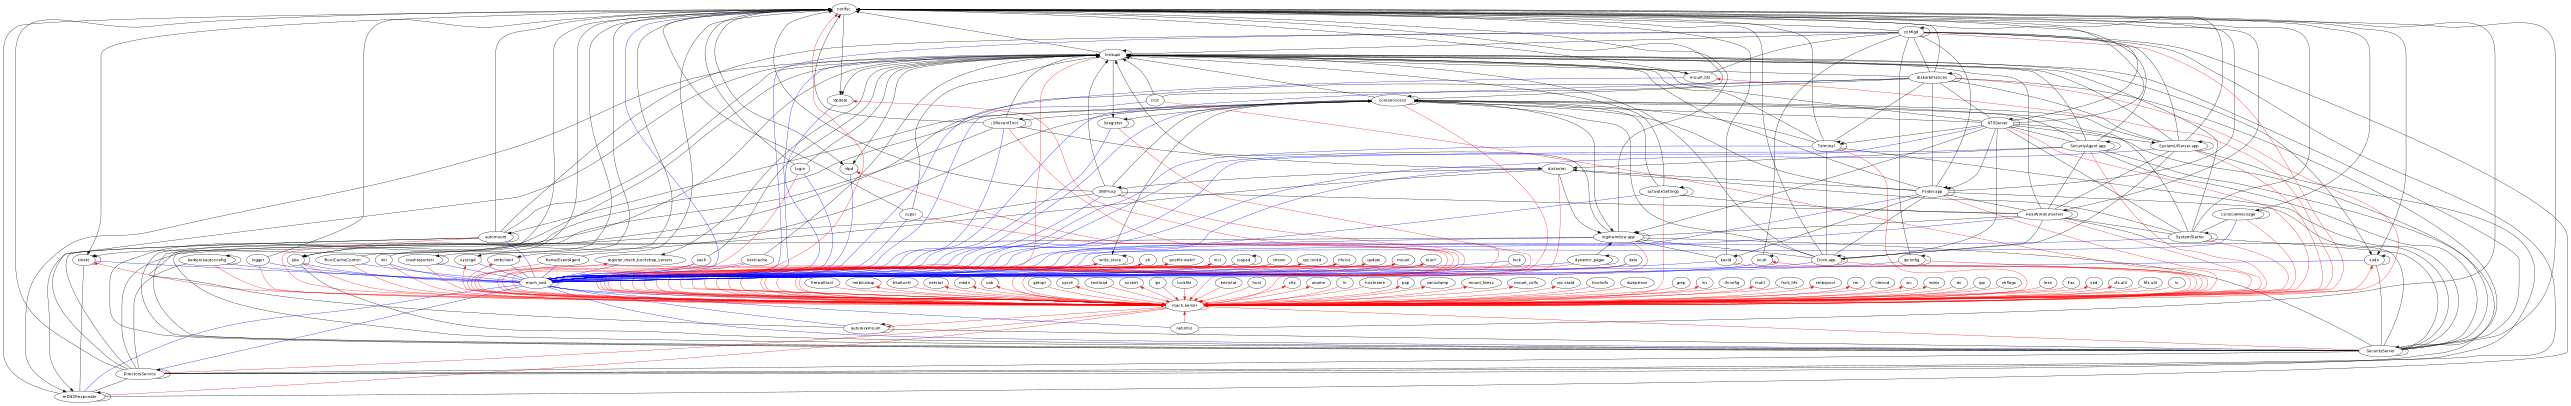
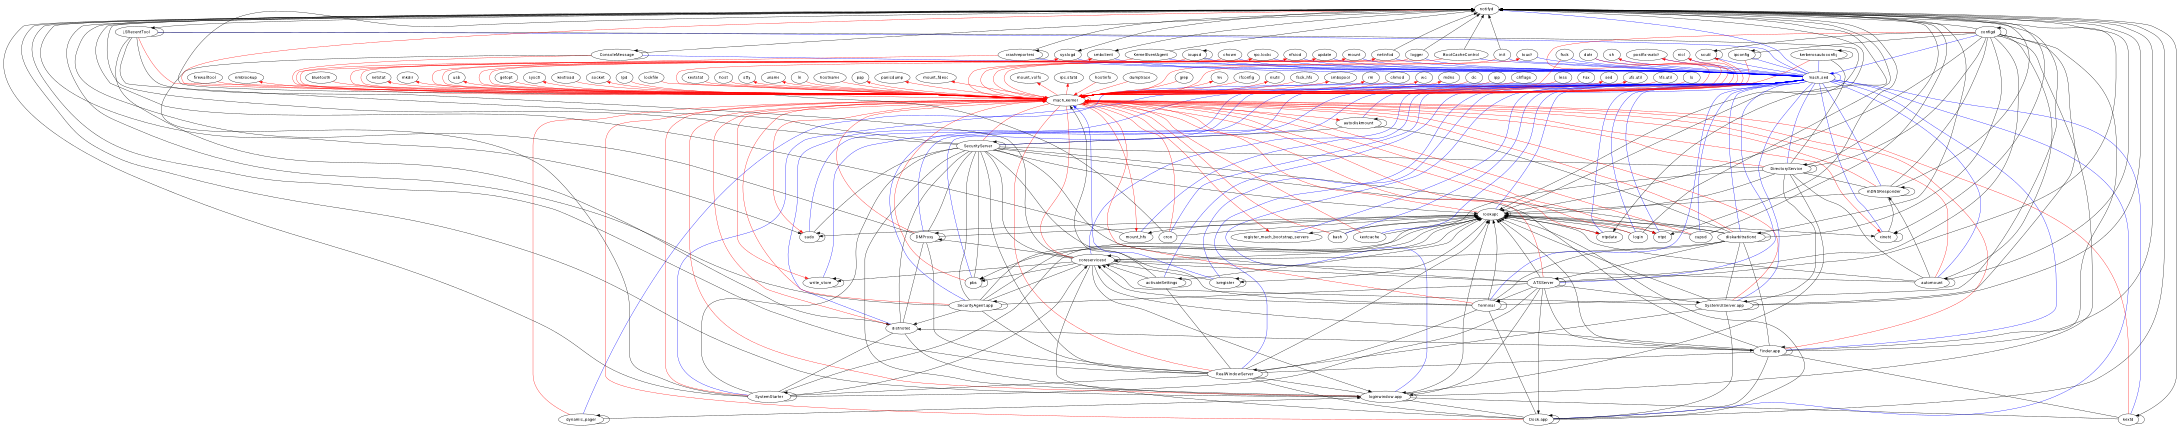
(1803, 45) -> (1909, 365)
(1205, 112) -> (1008, 248)
(526, 143) -> (1684, 203)
(1530, 256) -> (1093, 236)
(1479, 302) -> (1075, 216)
(1185, 319) -> (1138, 62)
none -> (1370, 348)
